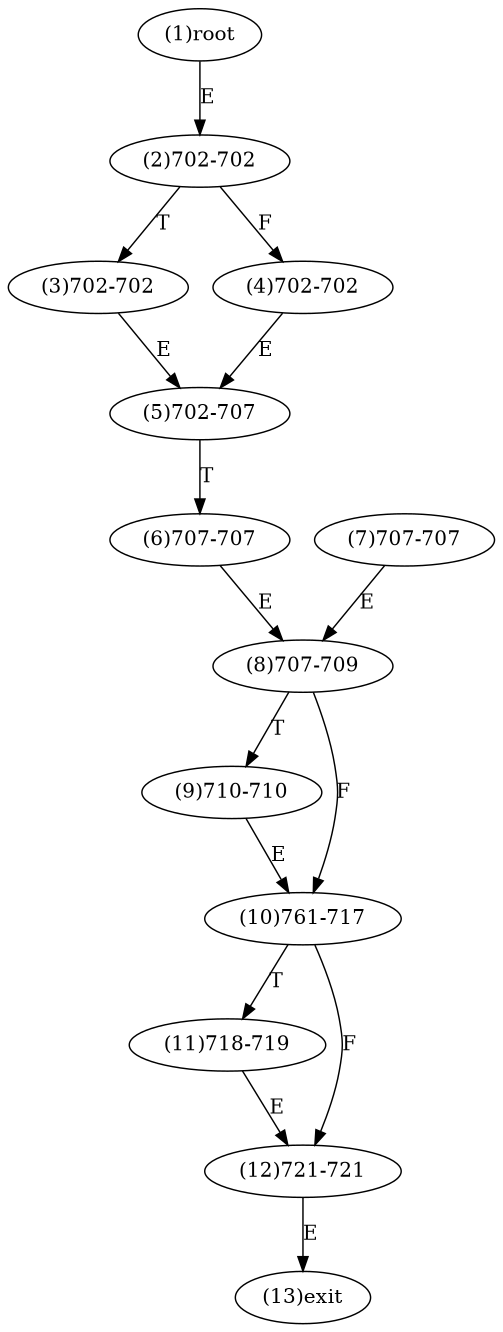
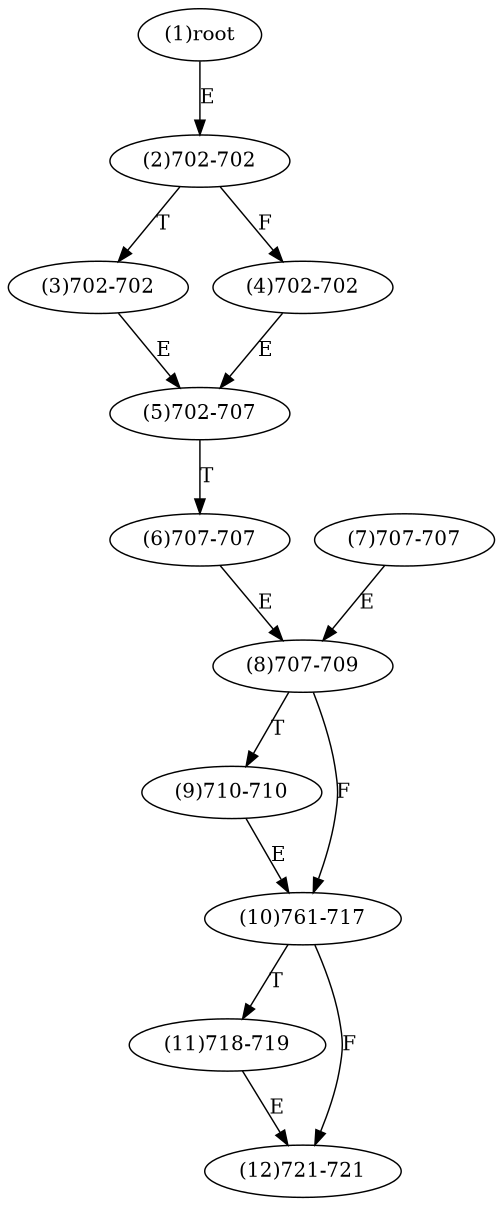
(303, 1298) -> none
